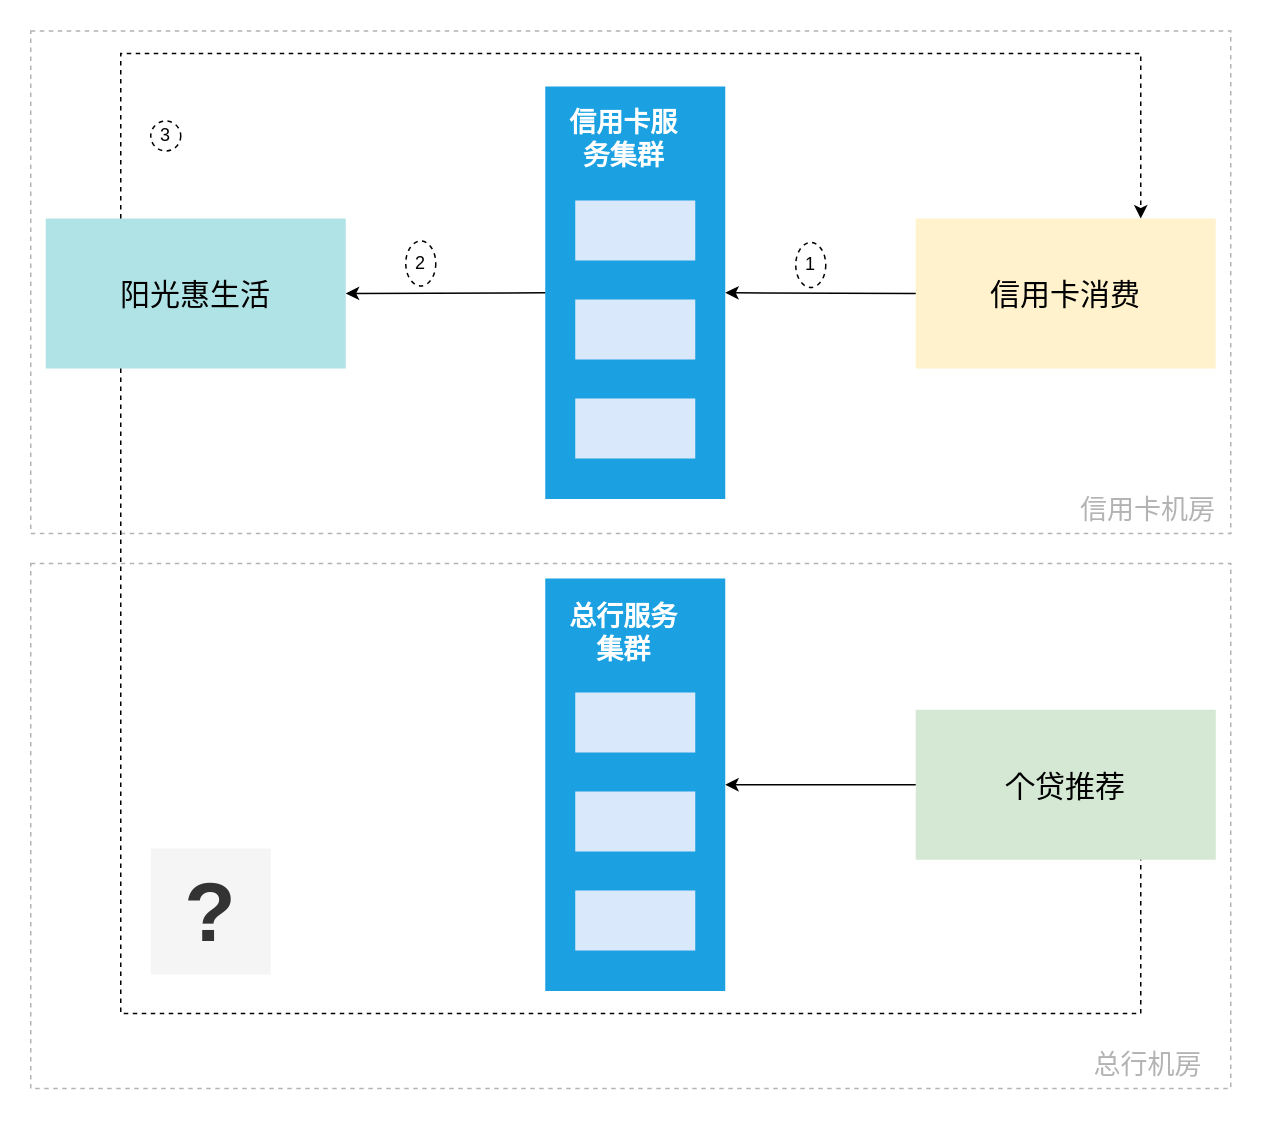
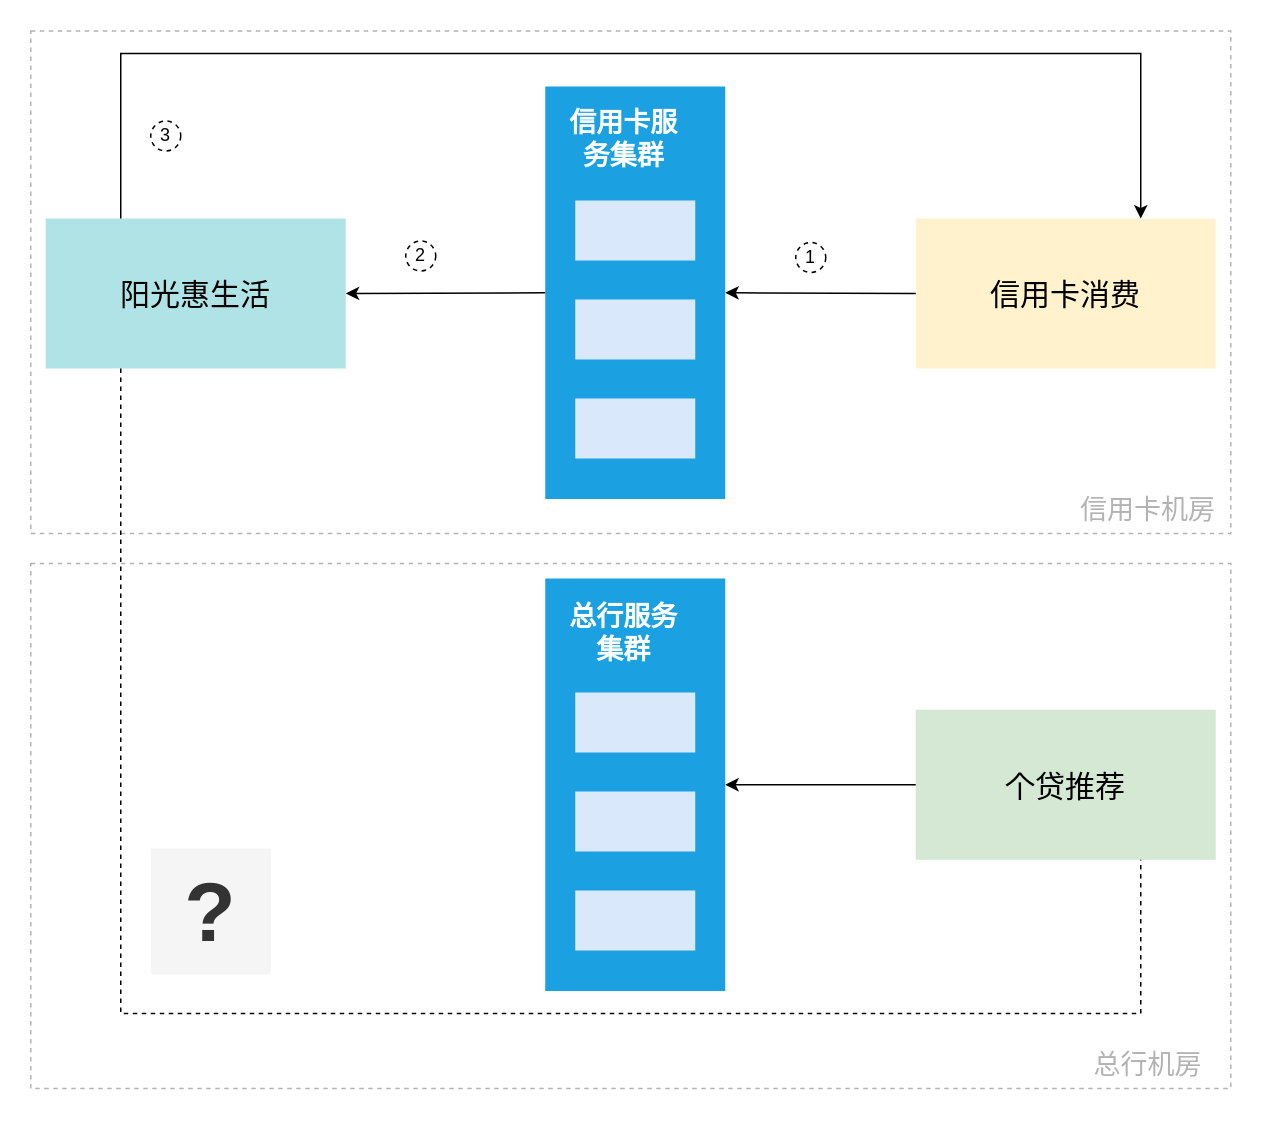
(627, 53) -> (627, 53)
(421, 263) -> (421, 256)
(811, 265) -> (811, 257)
